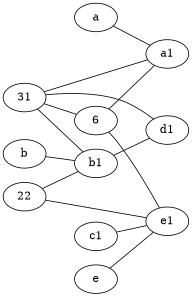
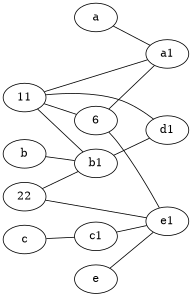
(25, 98) -> (25, 98)
none -> (25, 240)
